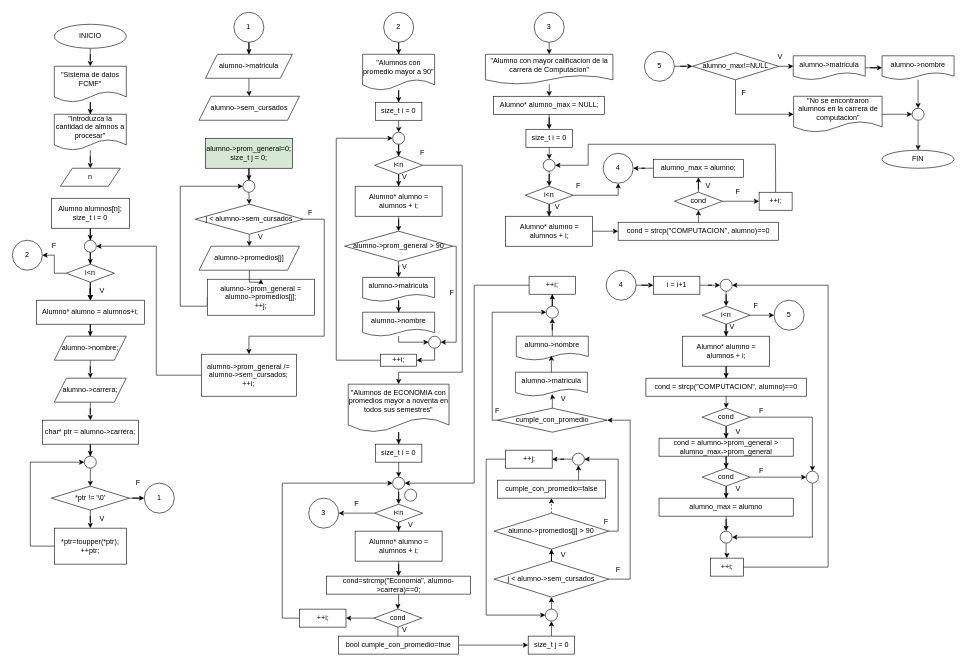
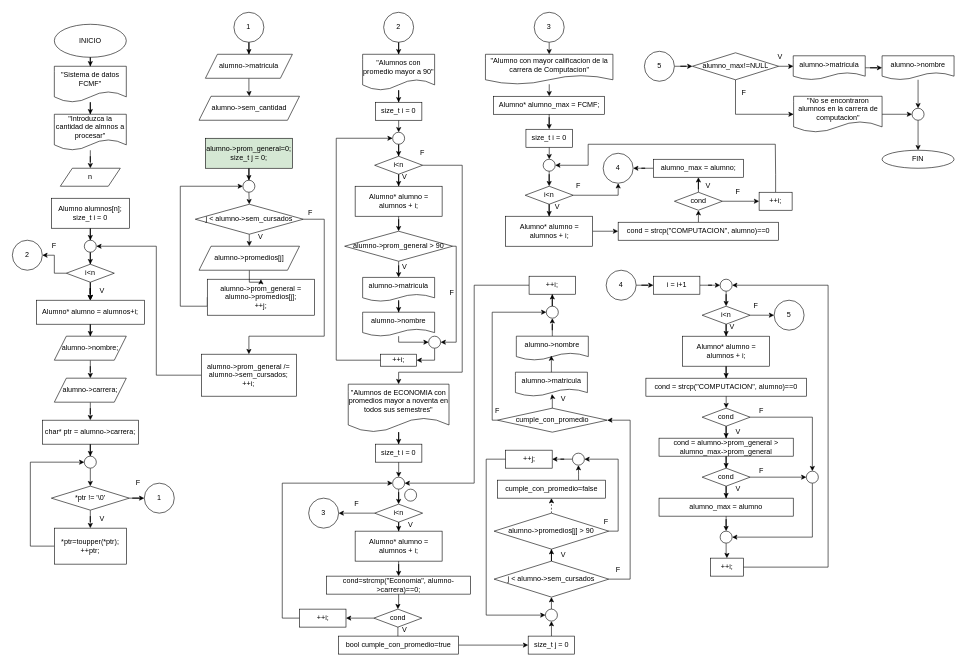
(90, 36) -> (90, 41)
(550, 105) -> (550, 105)
(249, 108) -> (249, 108)
